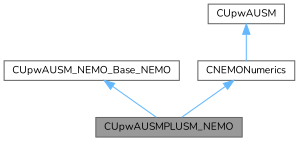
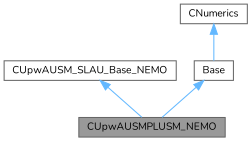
(246, 14) -> (214, 14)
(92, 71) -> (90, 71)
(246, 71) -> (214, 71)
